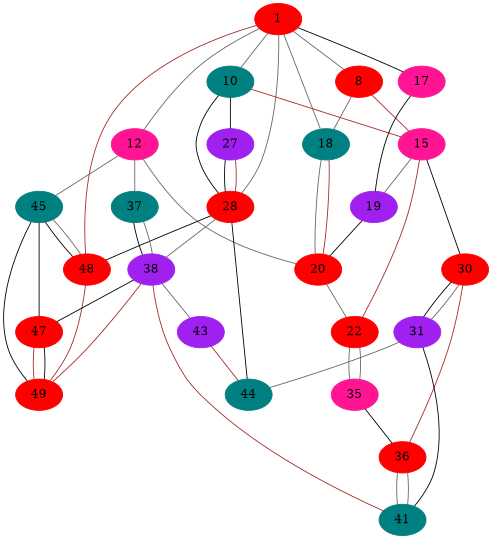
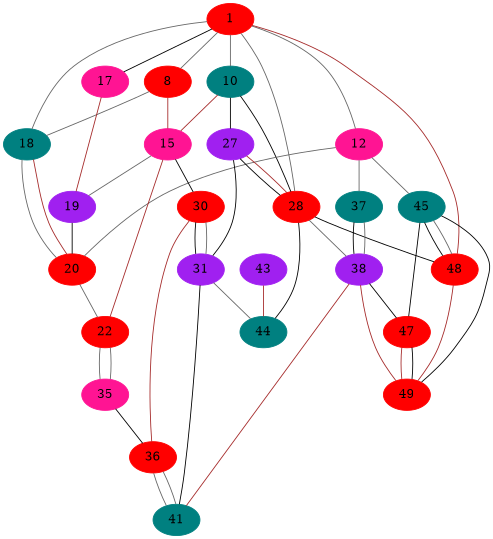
(386, 141) -> (89, 144)
none -> (235, 211)
(176, 301) -> none
